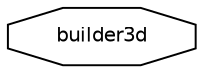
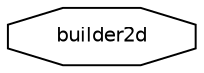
(102, 37) -> (102, 37)
